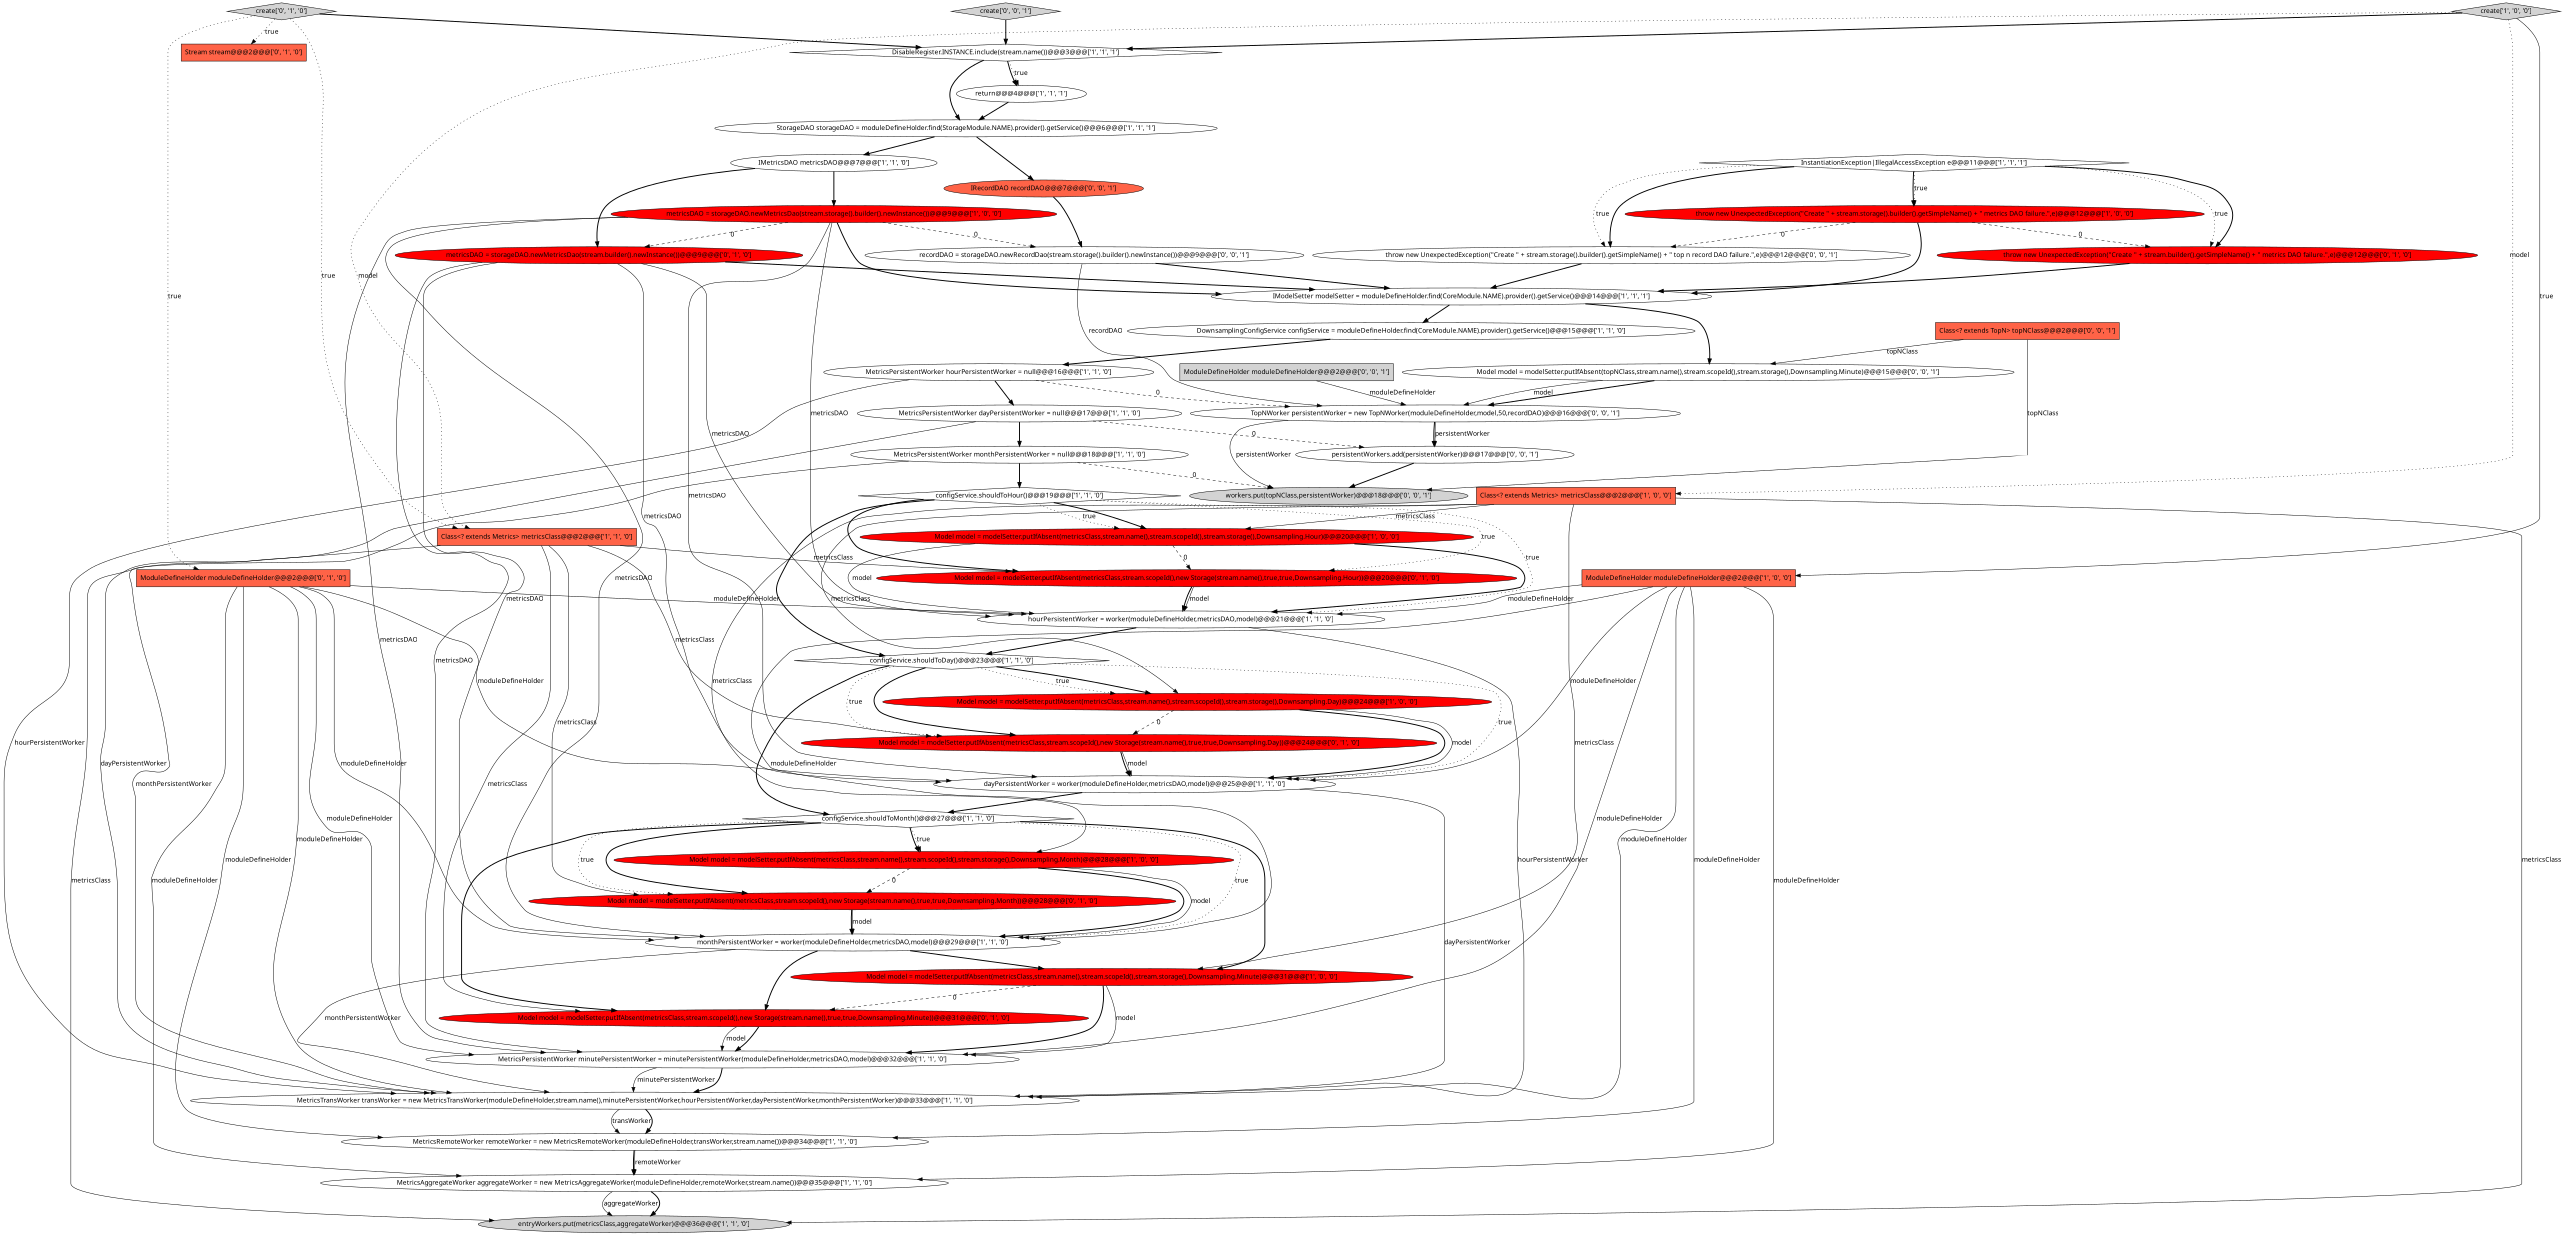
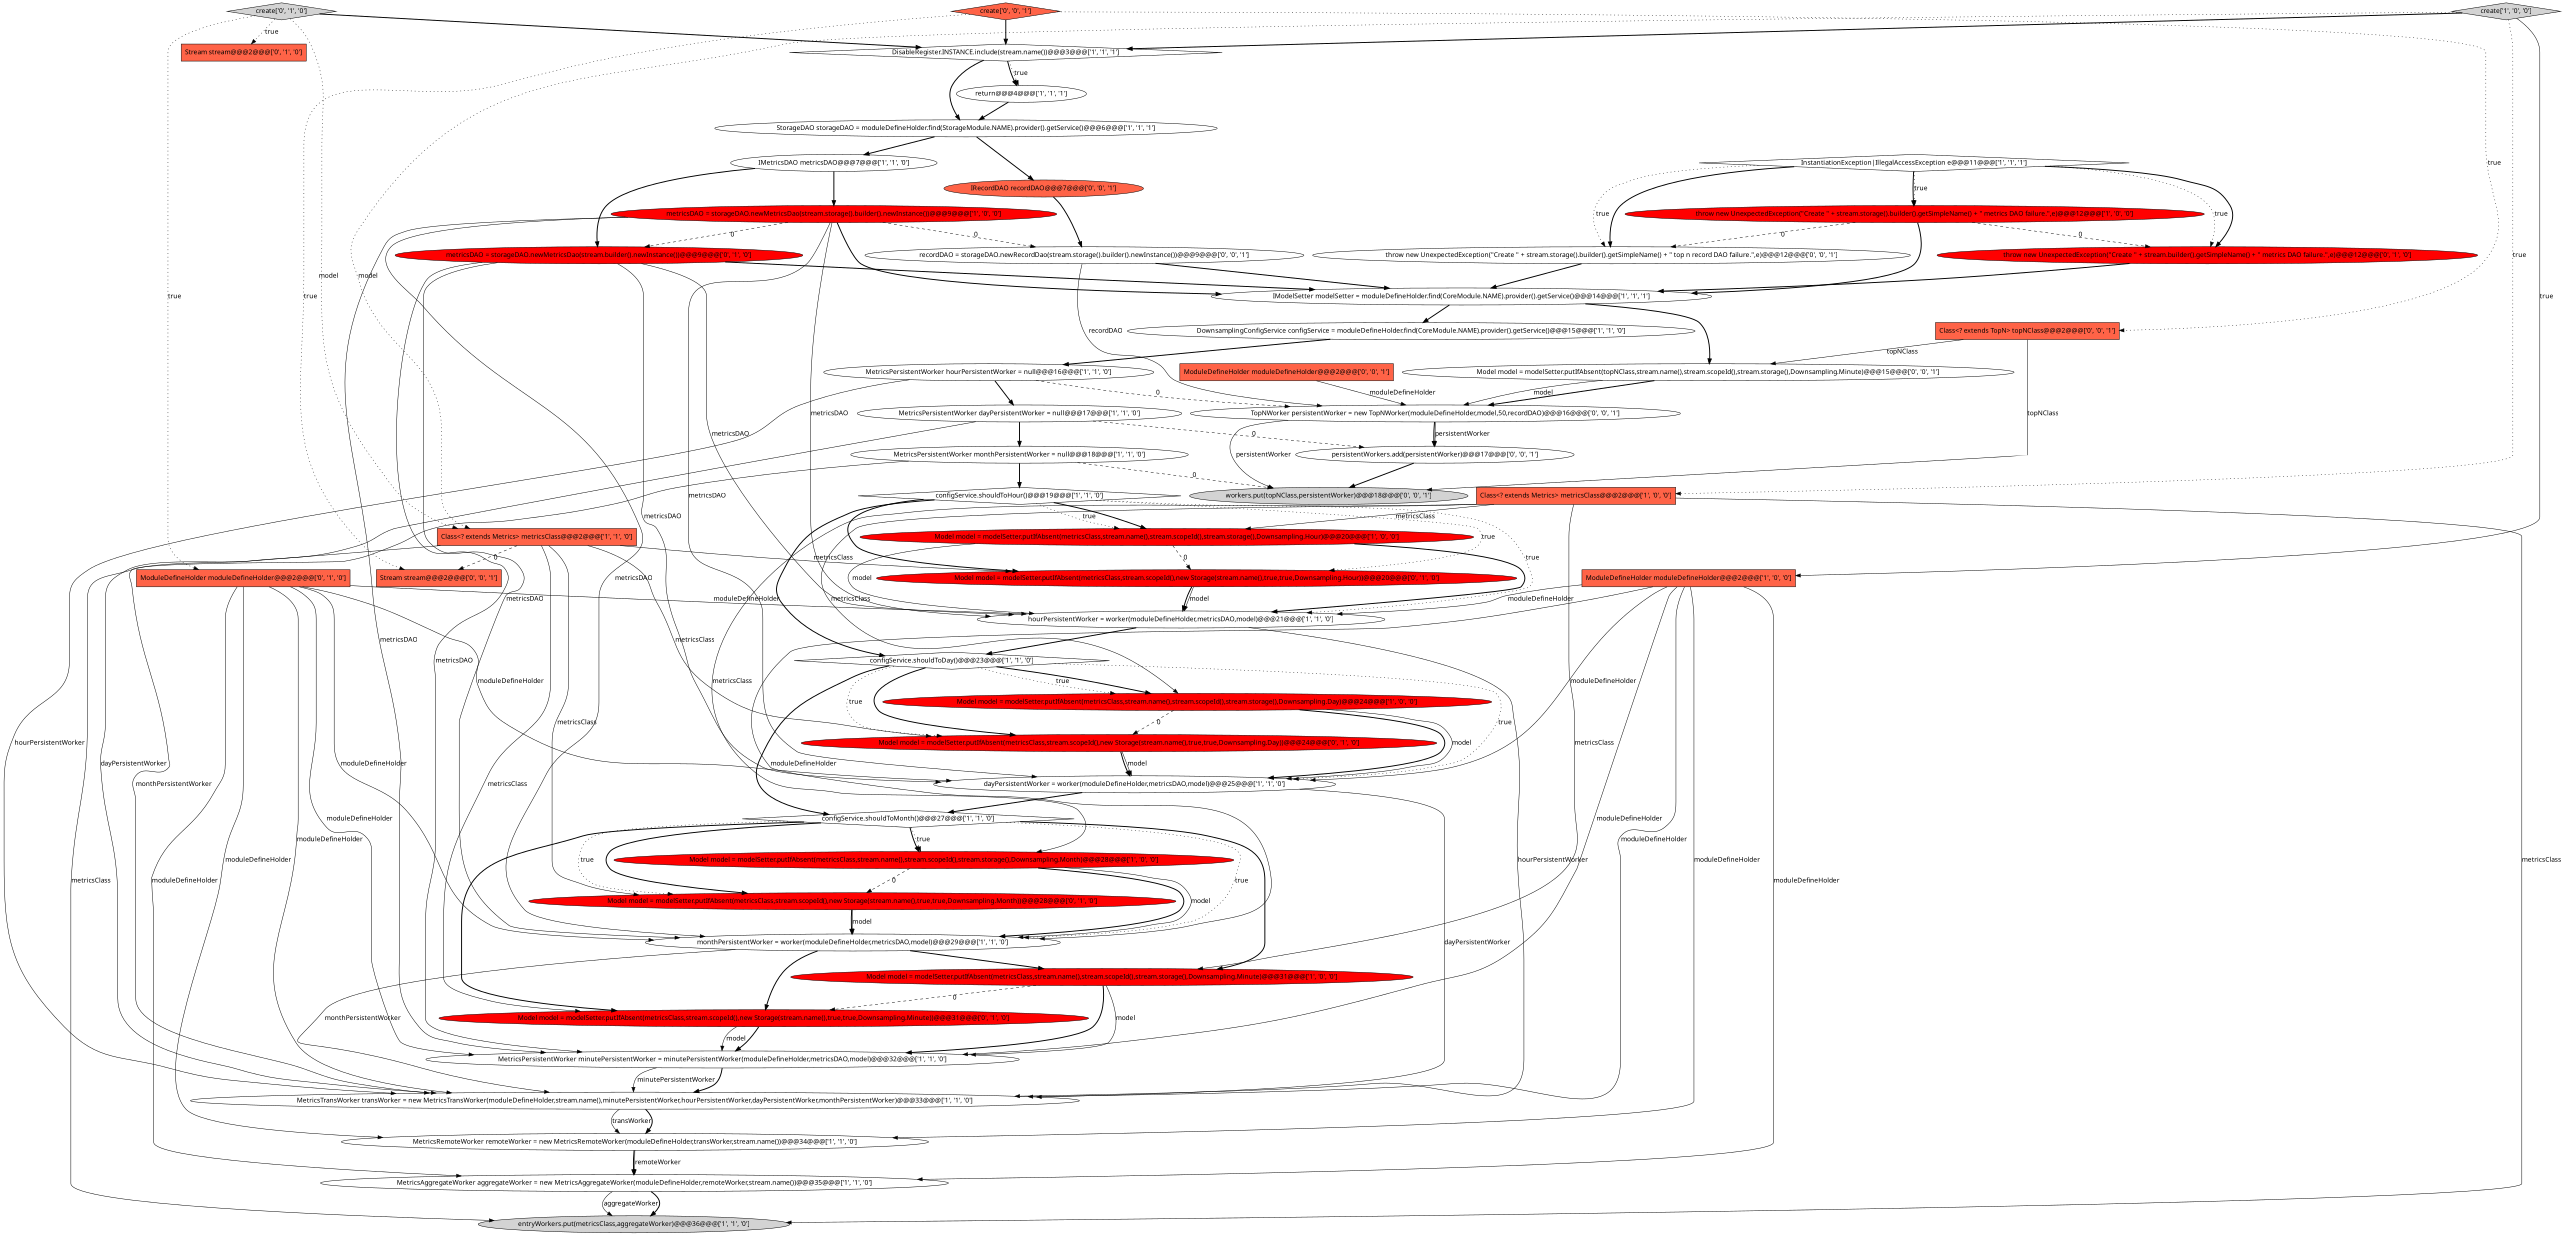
(1006, 11) -> (1006, 11)
none -> (2015, 22)
(2520, 255) -> (2520, 255)
(329, 276) -> (329, 276)
(1287, 372) -> (1287, 372)
none -> (439, 578)
